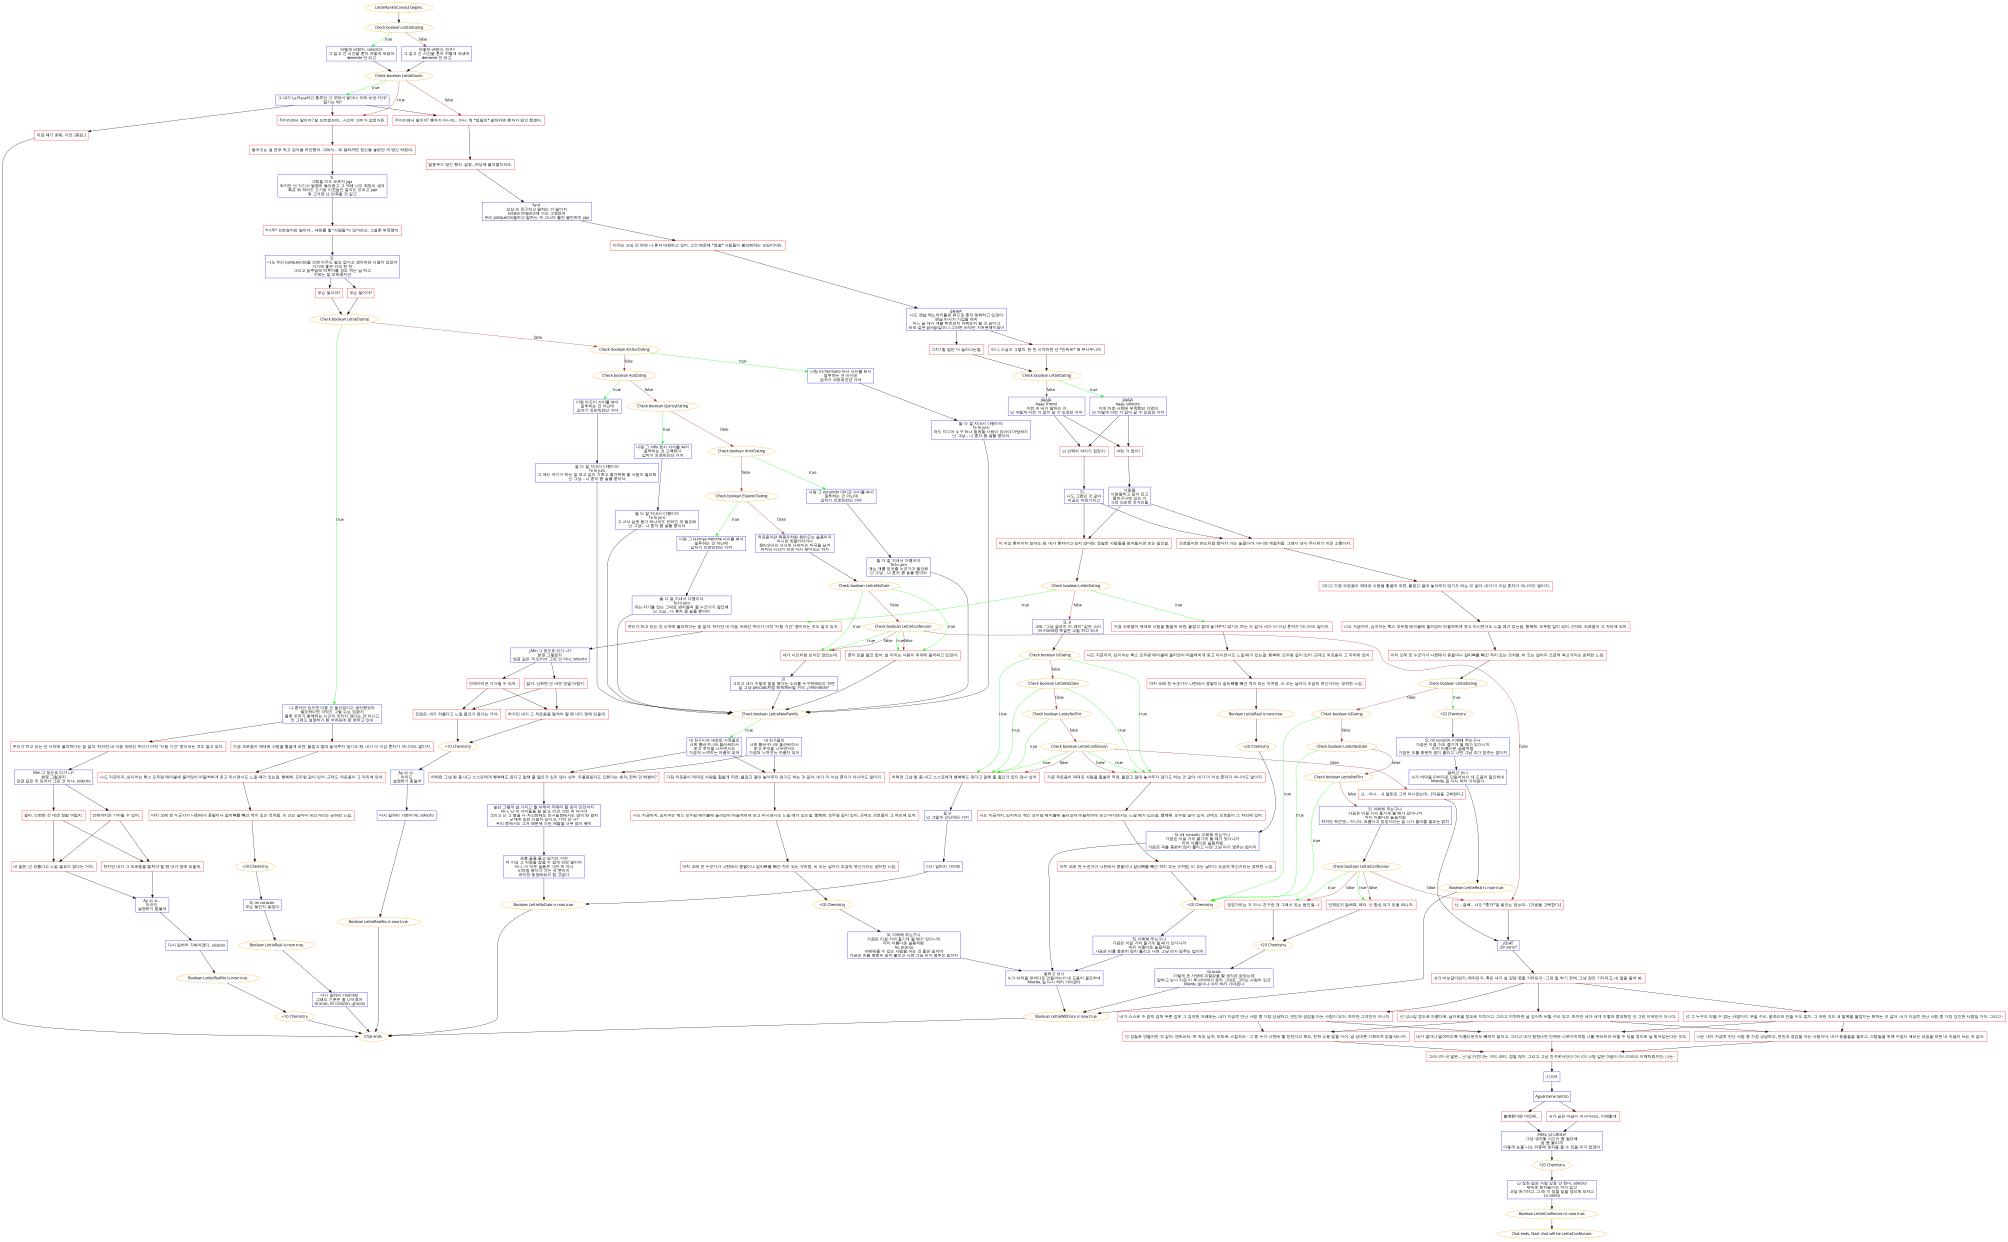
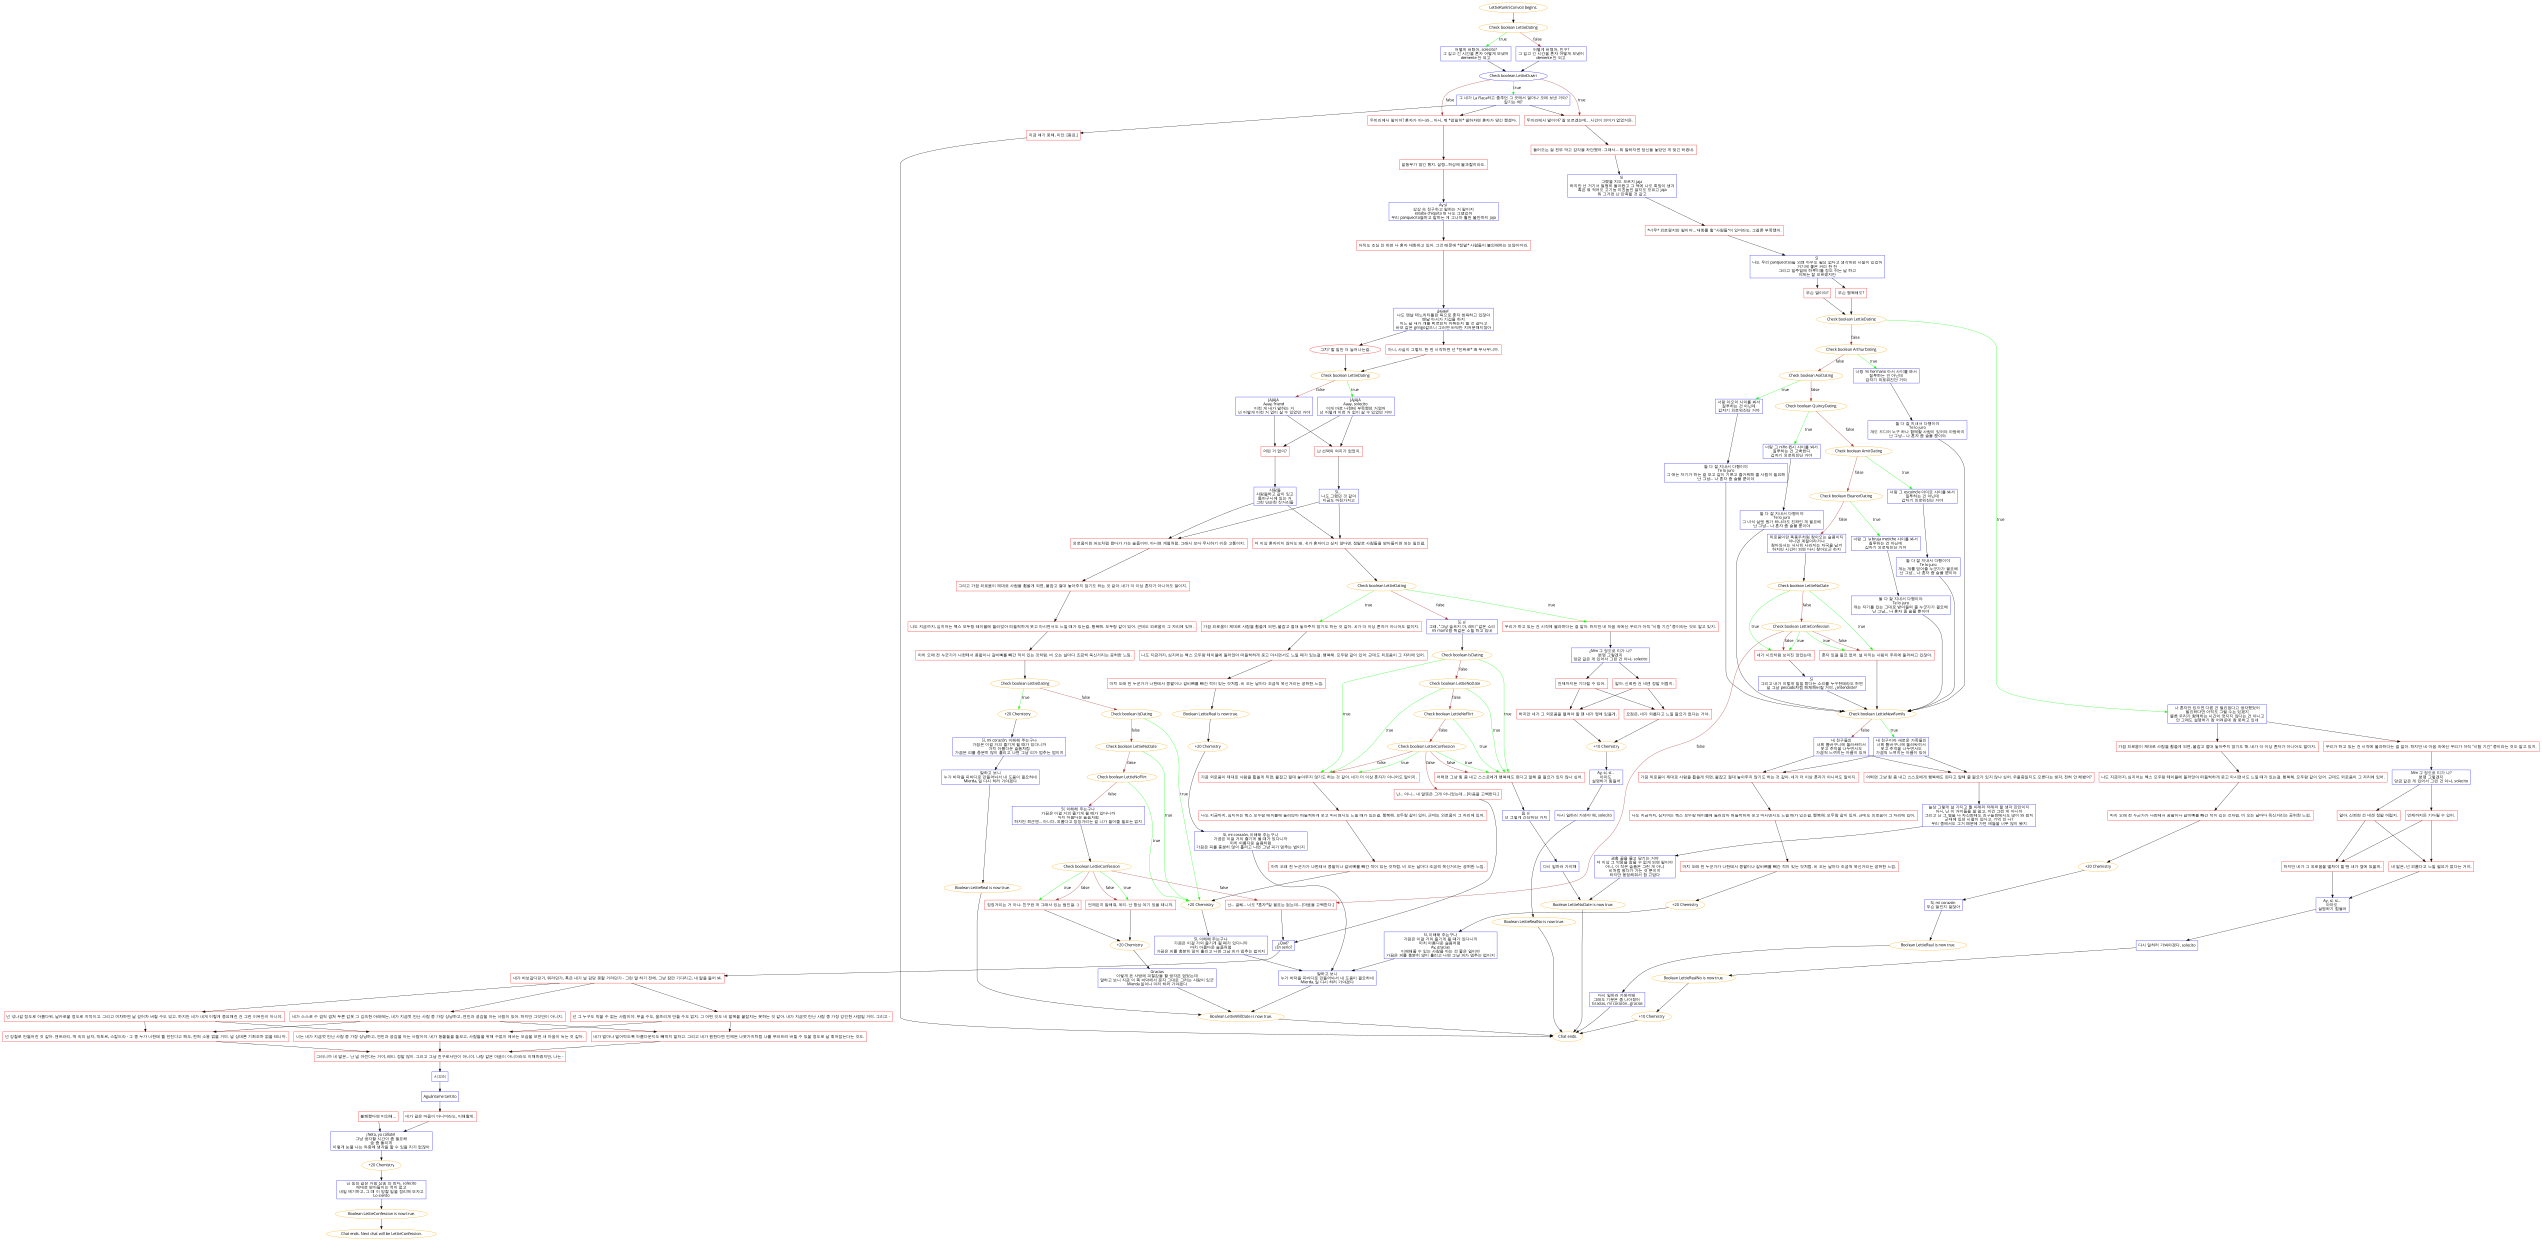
(399, 76) -> (1513, 76)
(329, 293) -> (1851, 293)
(957, 350) -> (1345, 350)
none -> (1863, 727)
(1538, 1106) -> none
